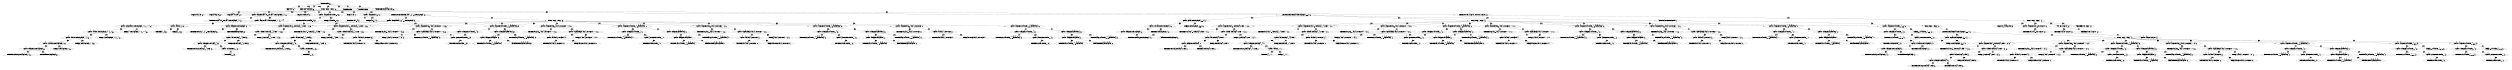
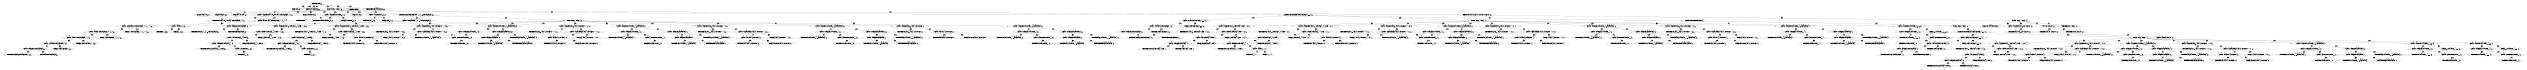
(336, 6) -> (317, 18)
none -> (1299, 38)
